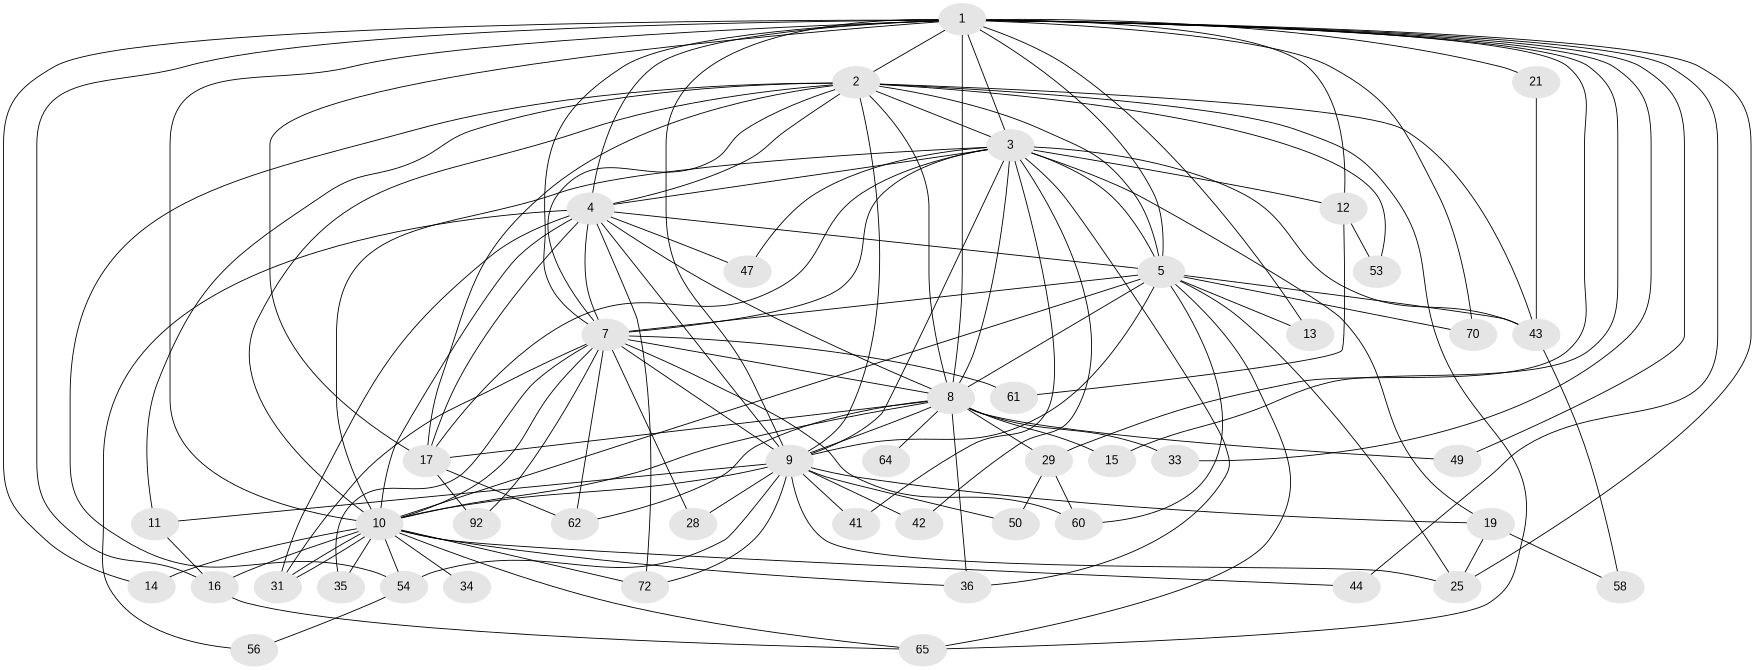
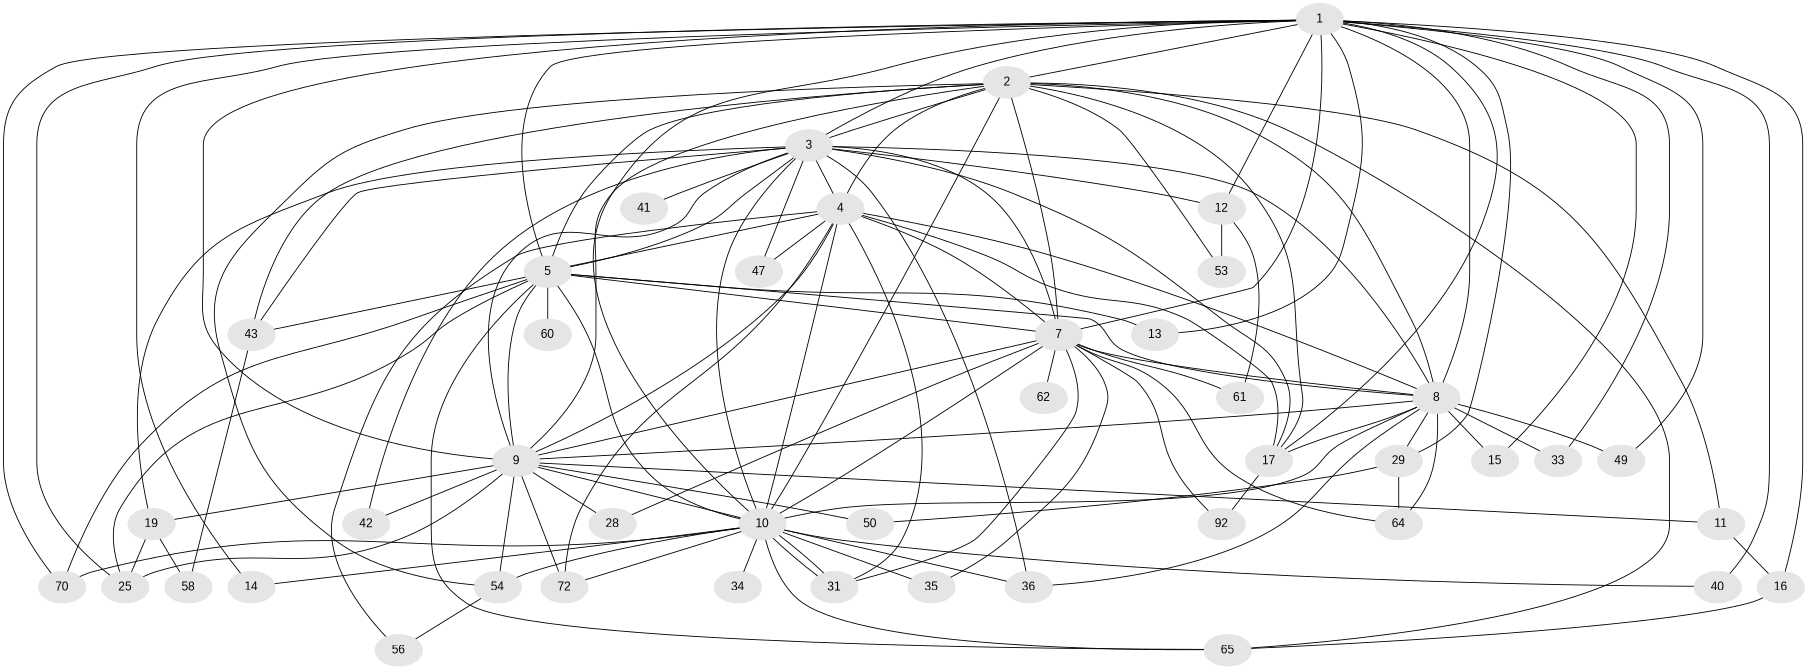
(691, 50) -> none
(1536, 82) -> none
(756, 446) -> none
(834, 458) -> (1212, 454)
(1064, 492) -> (1399, 493)
(823, 493) -> none
(525, 503) -> none
(311, 547) -> (408, 543)
(1357, 587) -> (1718, 587)
